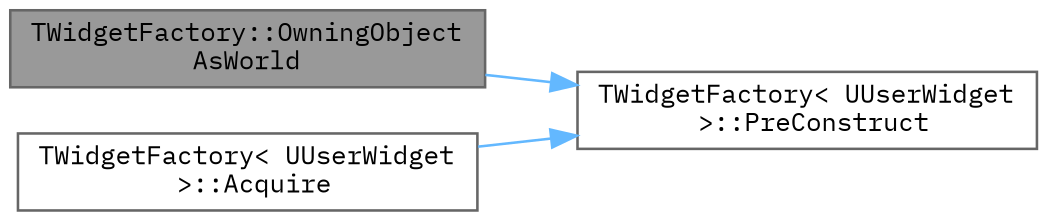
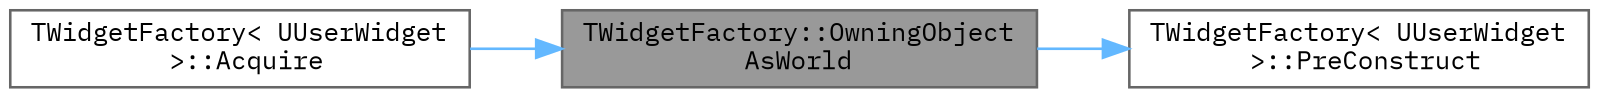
(514, 143) -> (503, 49)
